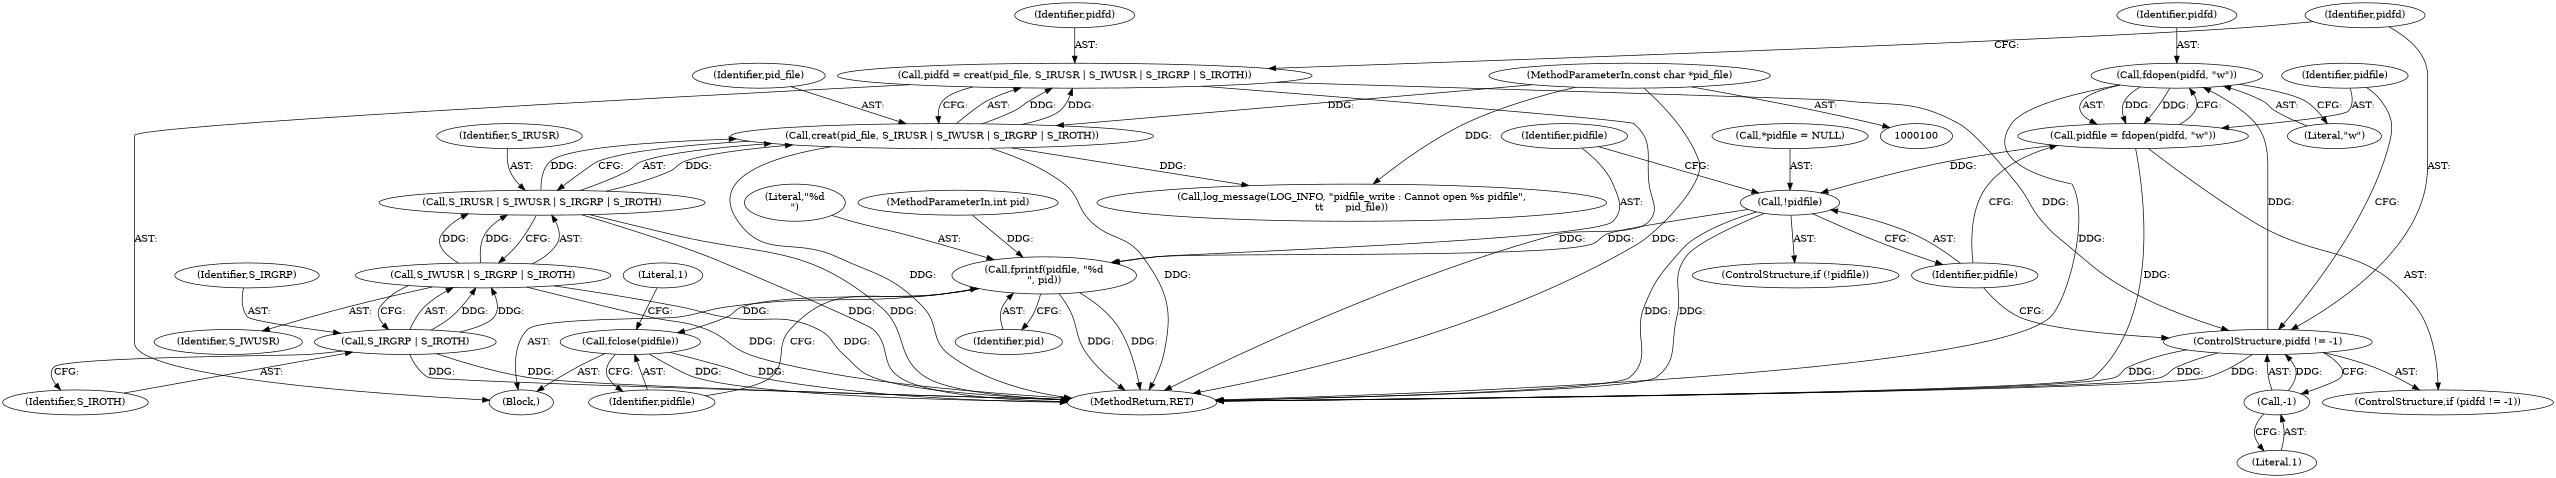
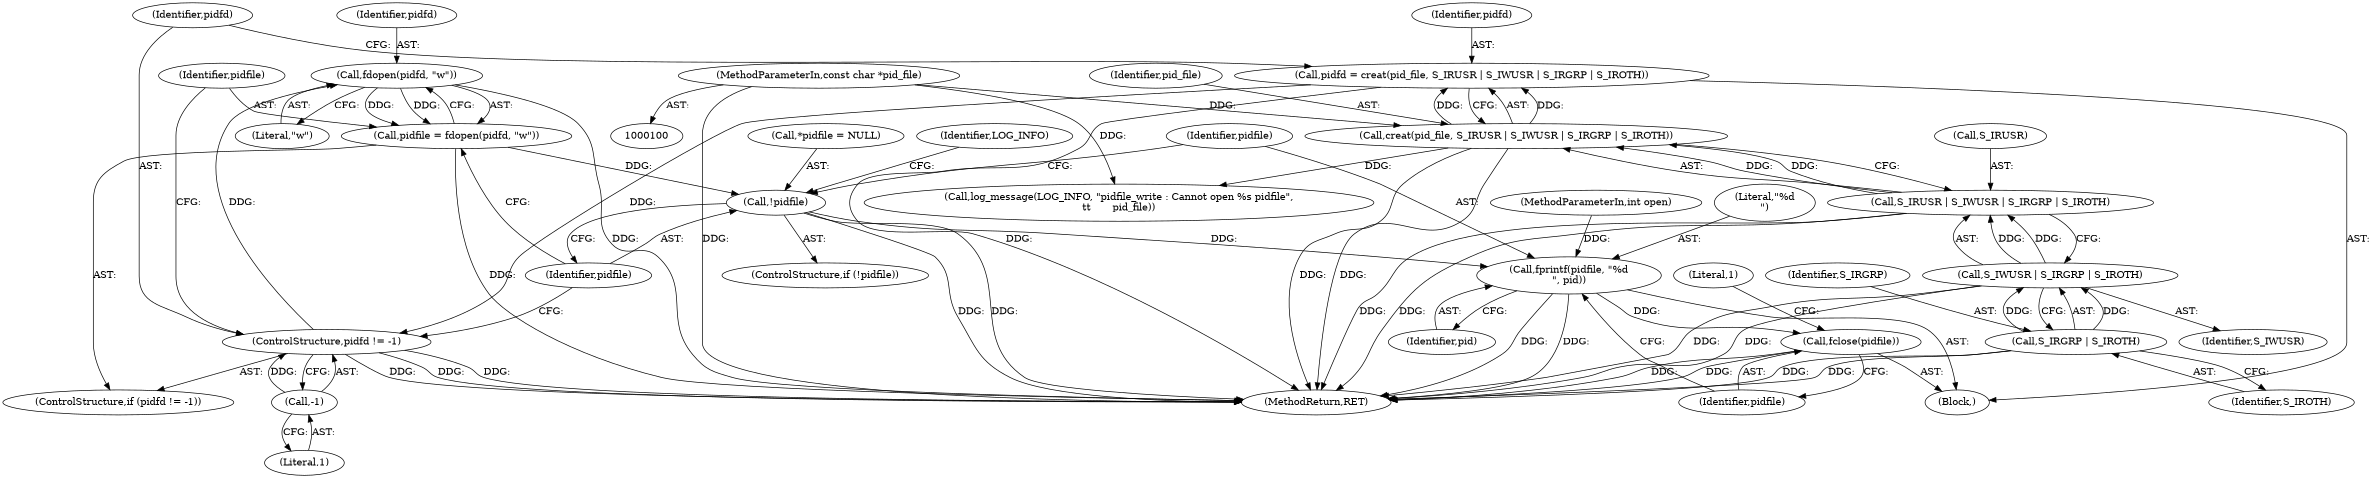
(509, 136) -> (1991, 136)
none -> (995, 136)
(958, 203) -> (1596, 203)
